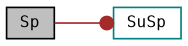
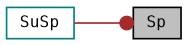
(77, 23) -> (97, 23)
